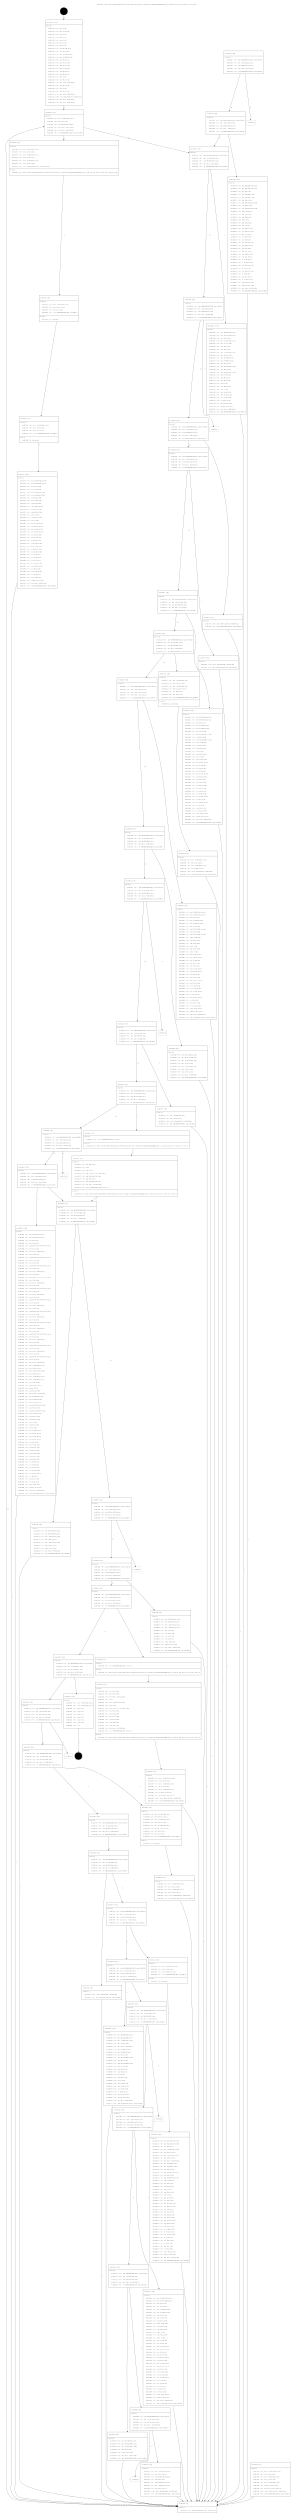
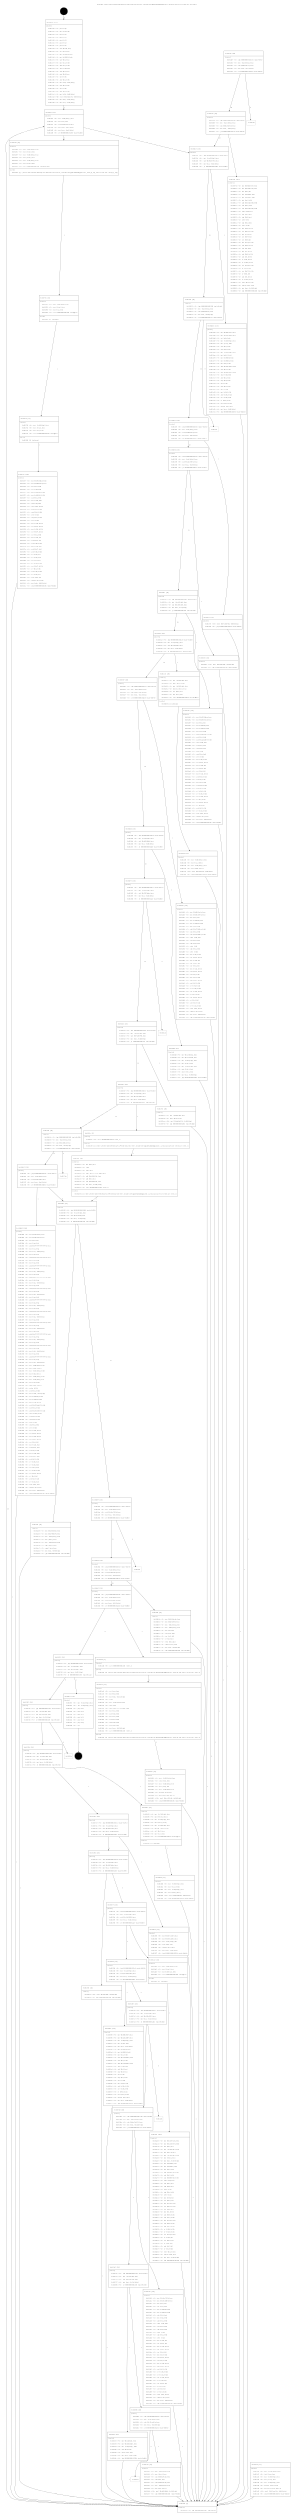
none -> (168, 1941)
